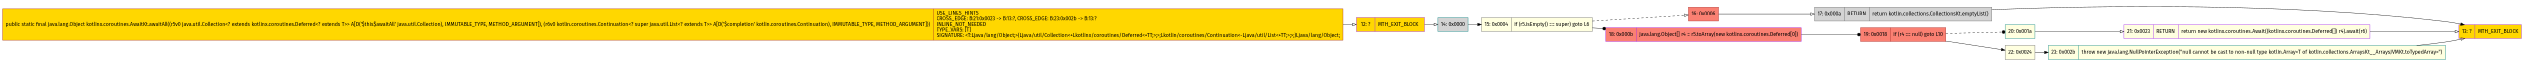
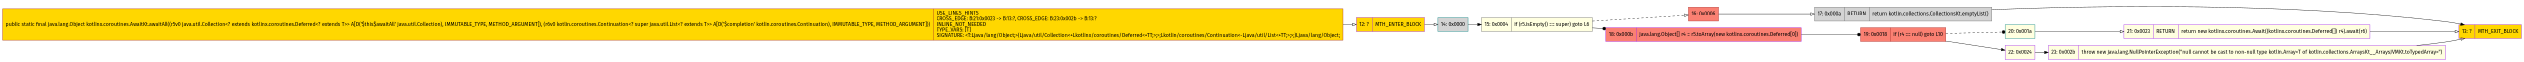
(1398, 24) -> (1398, 24)
(2020, 52) -> (2020, 52)
(2247, 52) -> (2247, 52)
